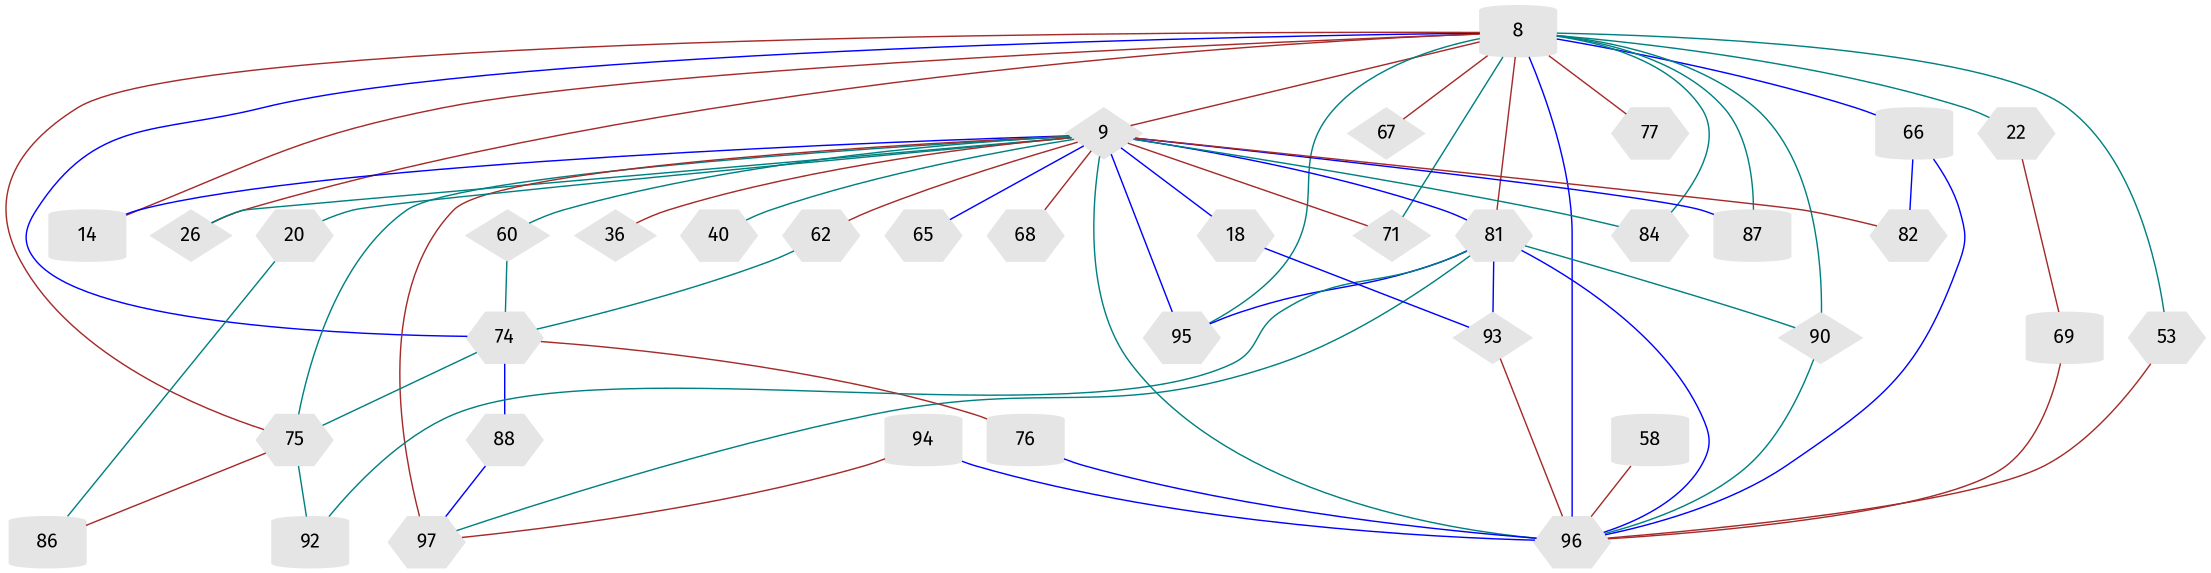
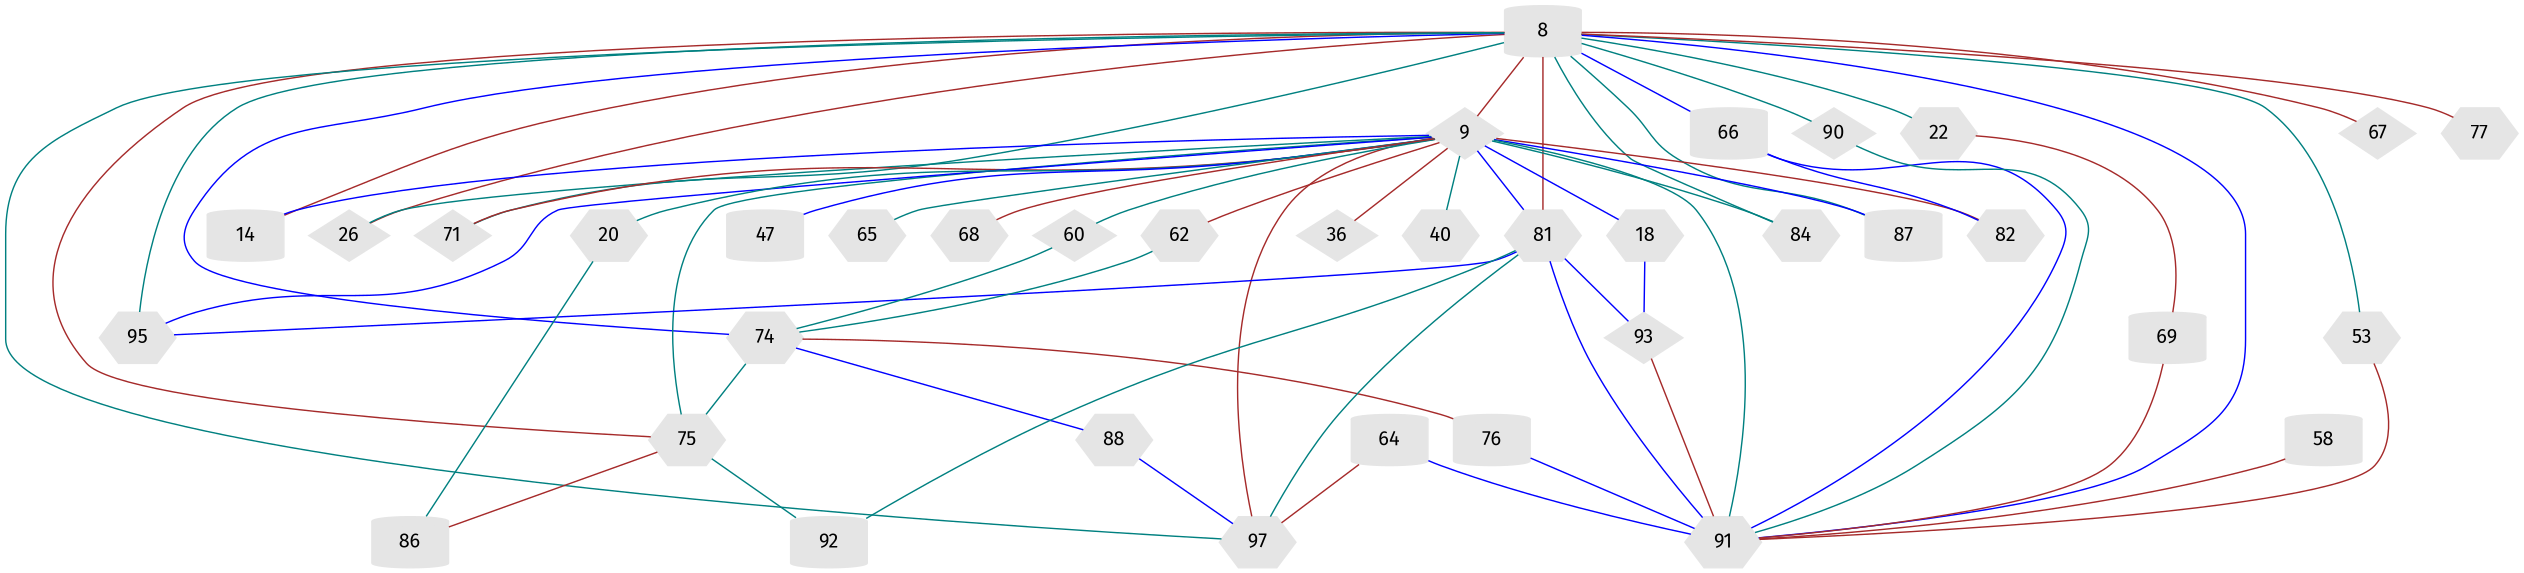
none -> (54, 141)
(1017, 183) -> (1096, 184)
none -> (765, 236)
(1661, 285) -> none
(923, 440) -> (1390, 440)
(1572, 542) -> (1723, 542)
